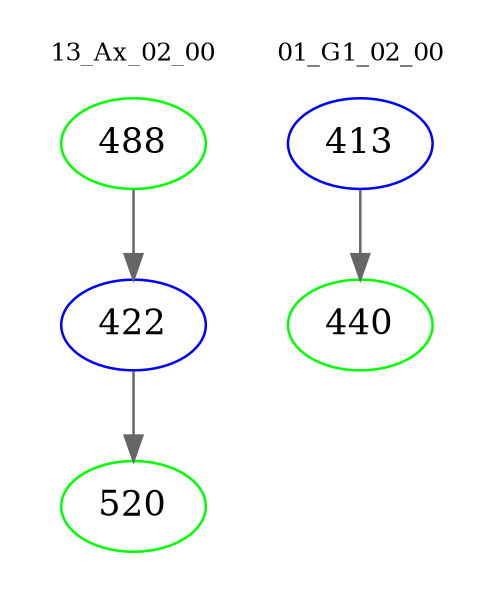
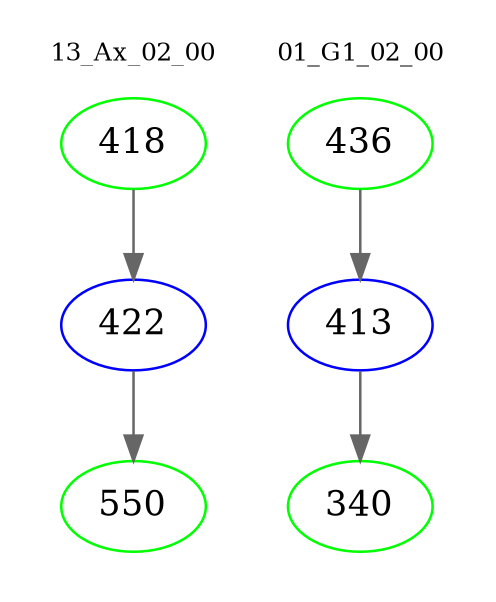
(134, 144) -> (134, 144)
none -> (360, 144)
(360, 325) -> (360, 506)
(134, 506) -> (134, 506)
